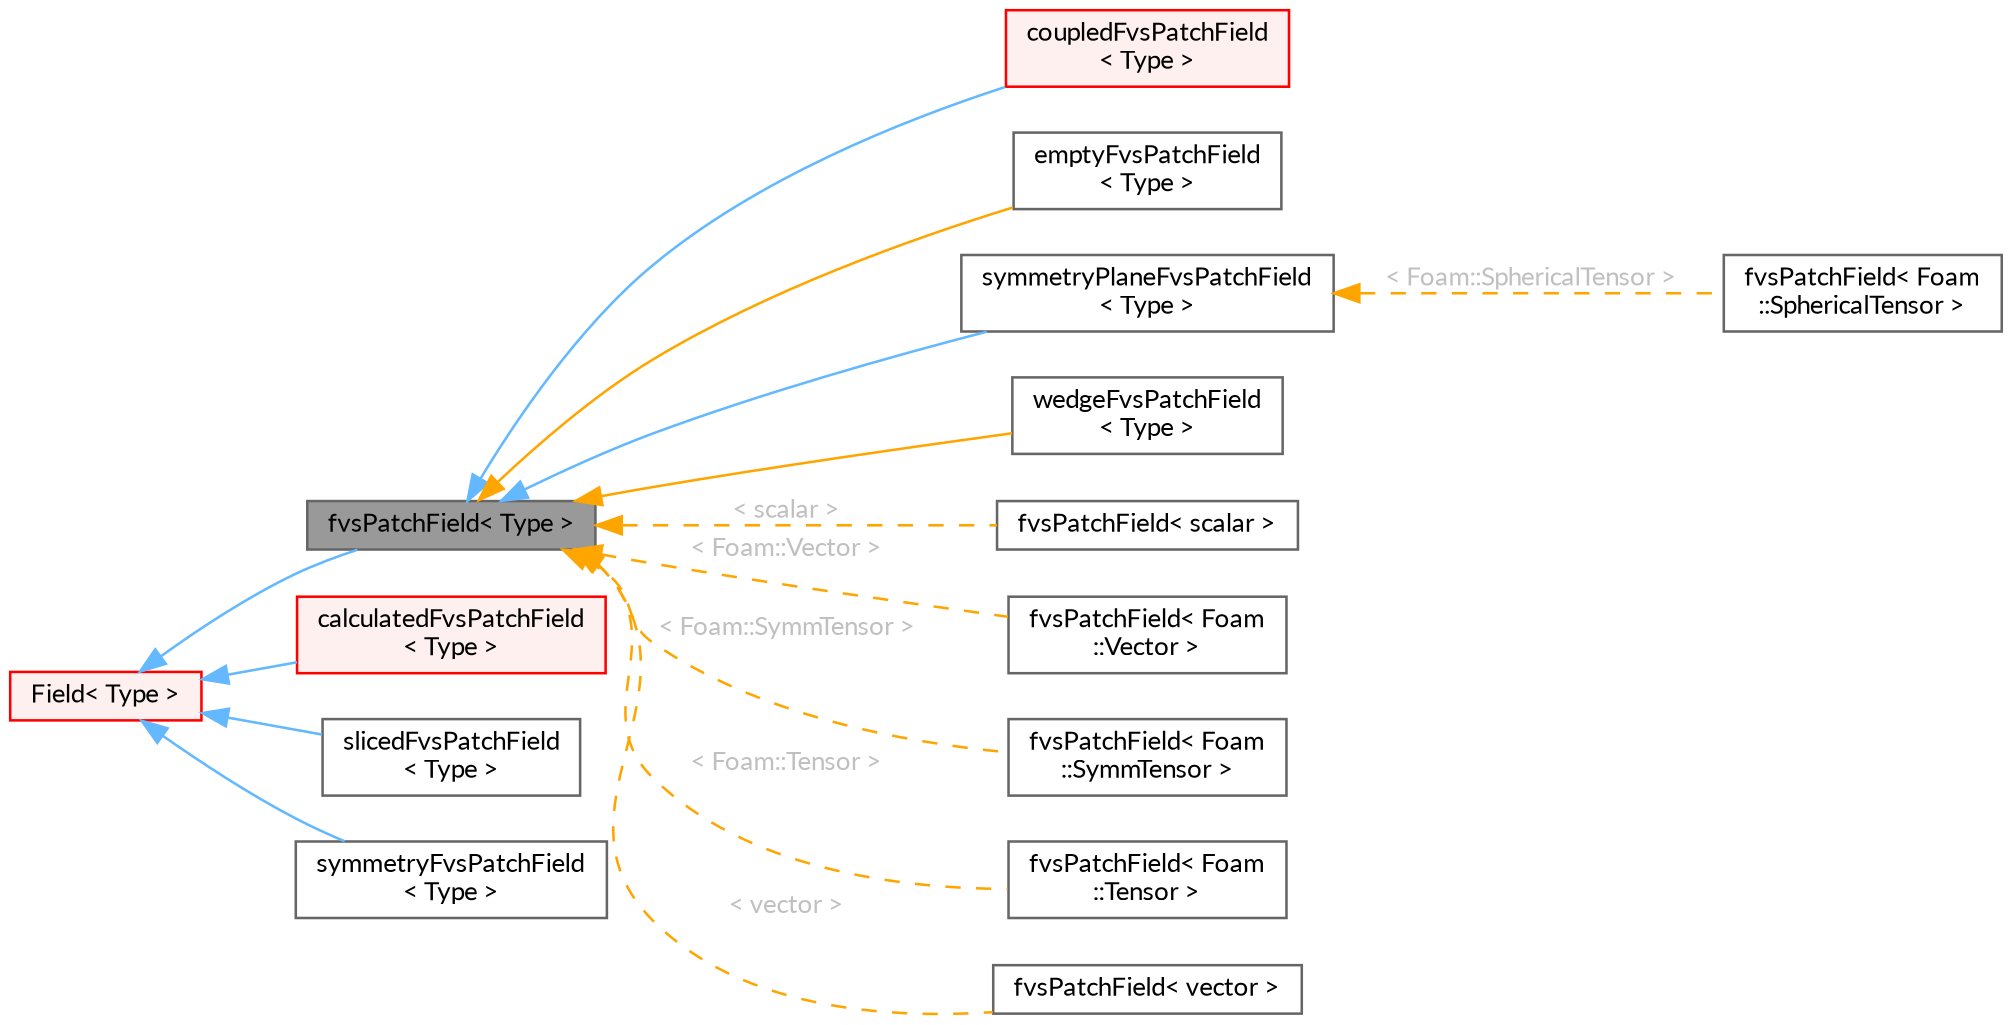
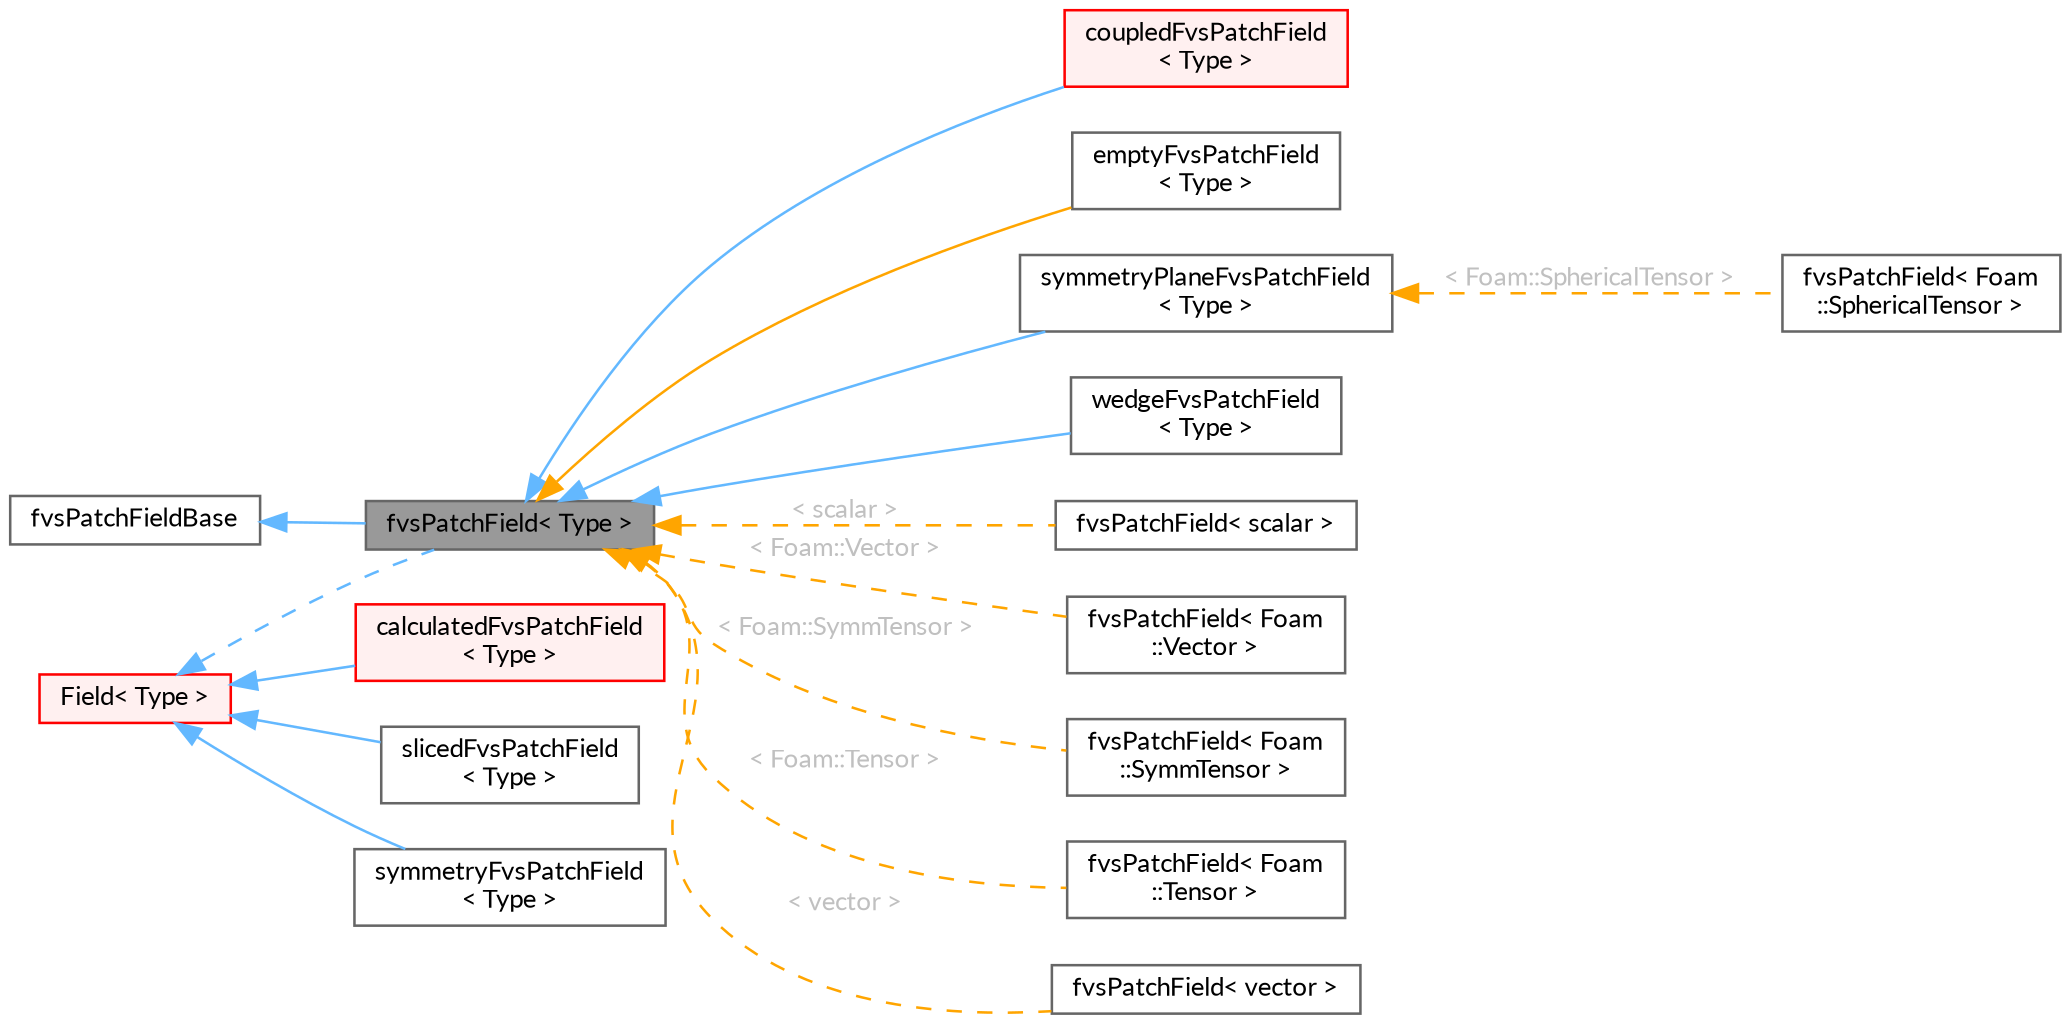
(806, 463) -> (865, 463)
none -> (135, 520)
(255, 595) -> (315, 600)
